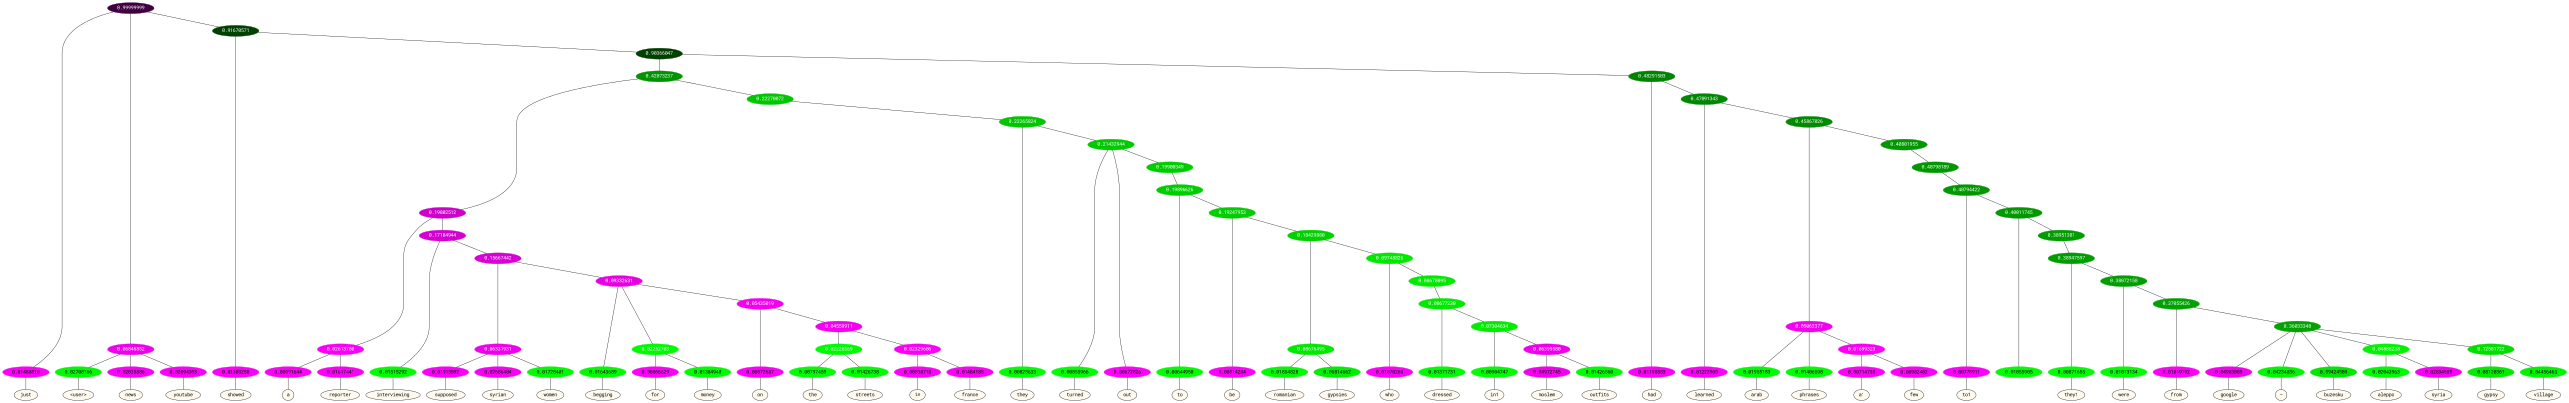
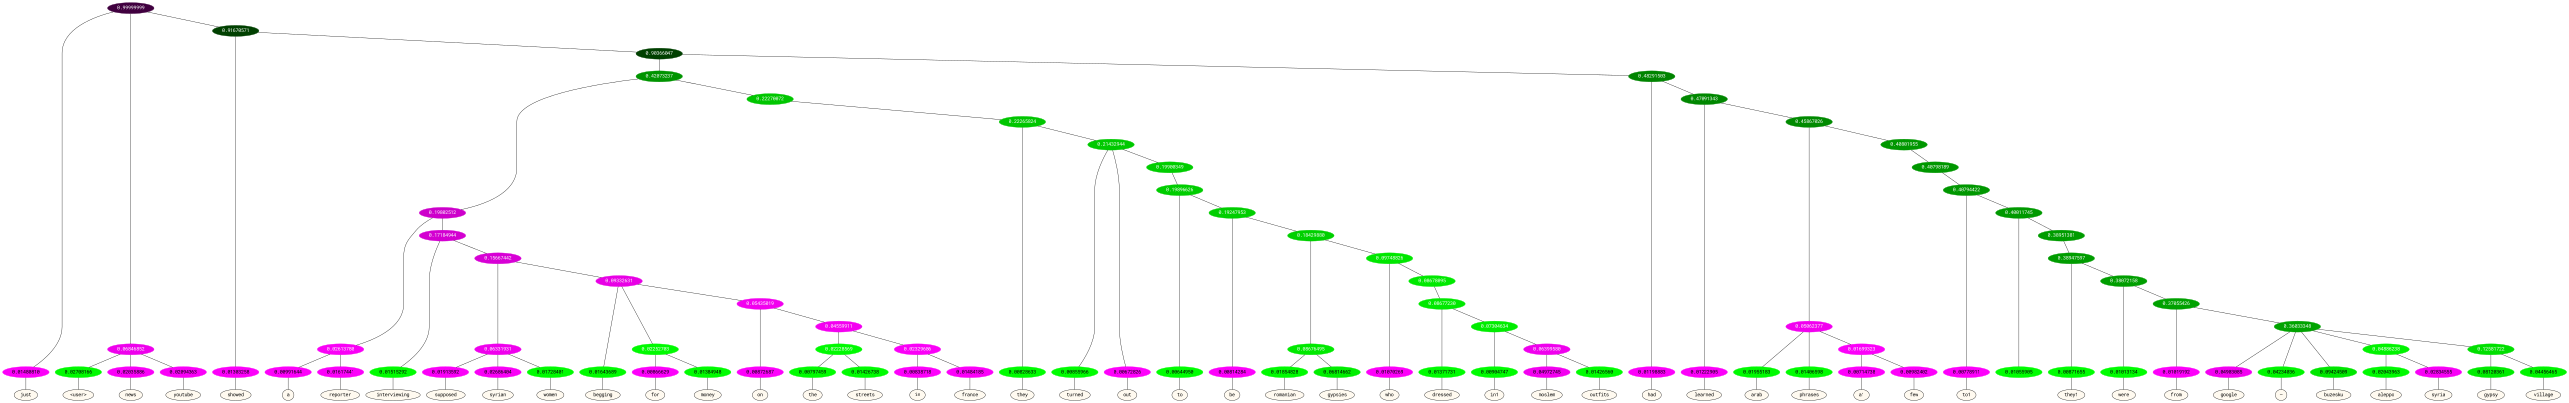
(2334, 372) -> (2334, 372)
